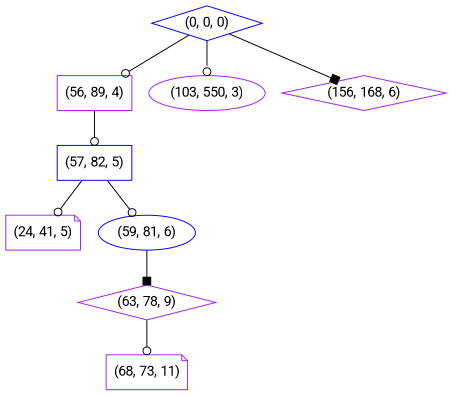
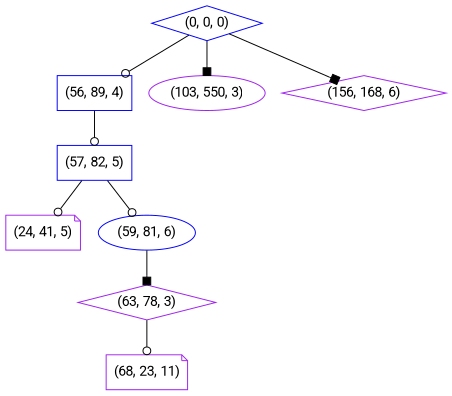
(207, 53) -> (207, 53)
(95, 93) -> (95, 93)
(147, 302) -> (147, 302)
(147, 372) -> (147, 372)
